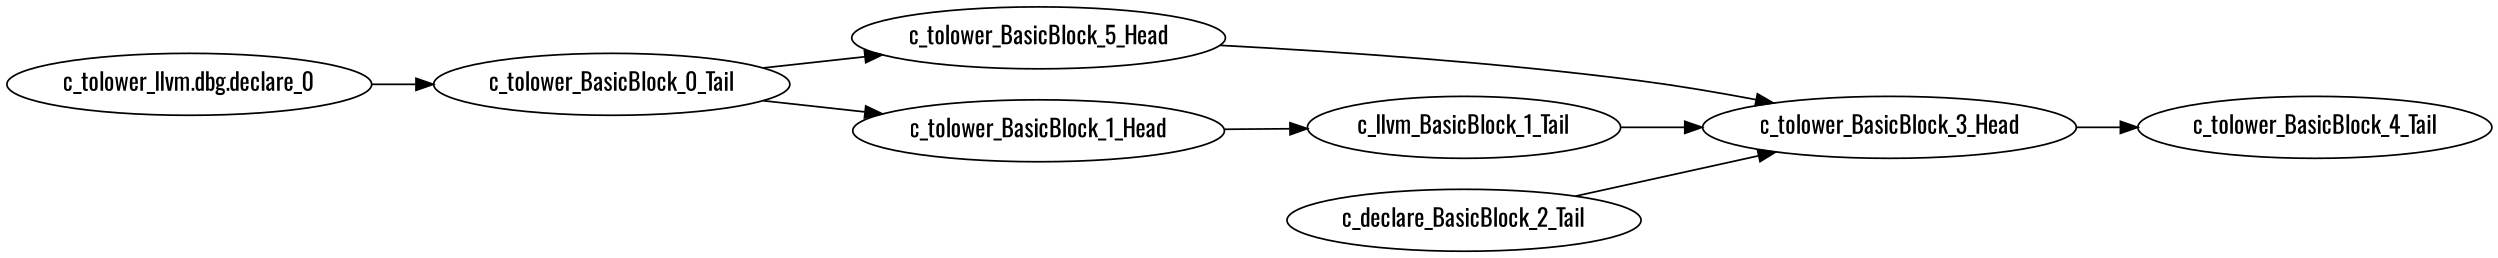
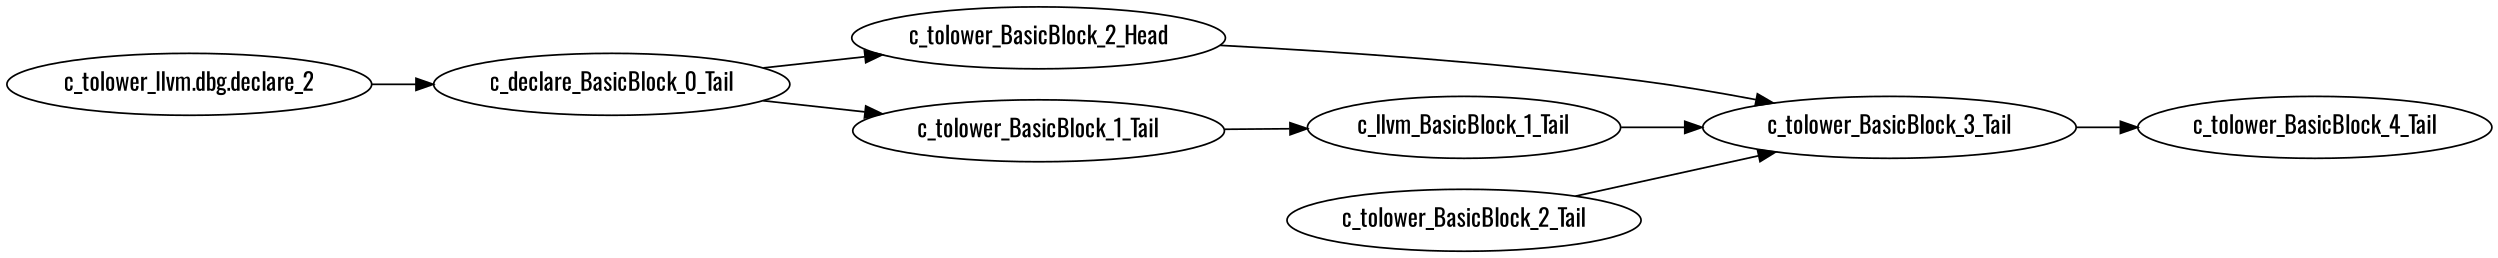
(1039, 38) -> (1039, 38)
(189, 84) -> (189, 84)
(612, 84) -> (612, 84)
(1889, 127) -> (1889, 127)
(1039, 131) -> (1039, 131)
(1464, 220) -> (1464, 220)
